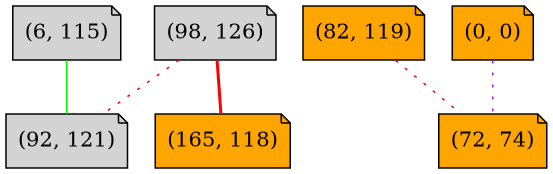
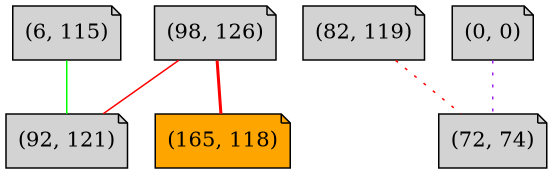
(364, 33) -> (364, 33)
(493, 33) -> (493, 33)
(141, 87) -> (141, 87)
(493, 141) -> (493, 141)
